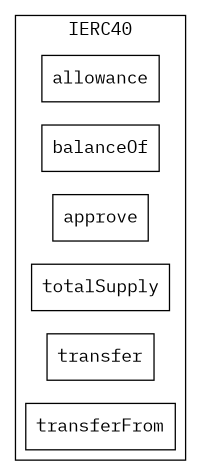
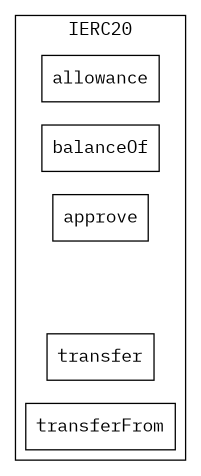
(101, 30) -> (101, 30)
(101, 287) -> none
